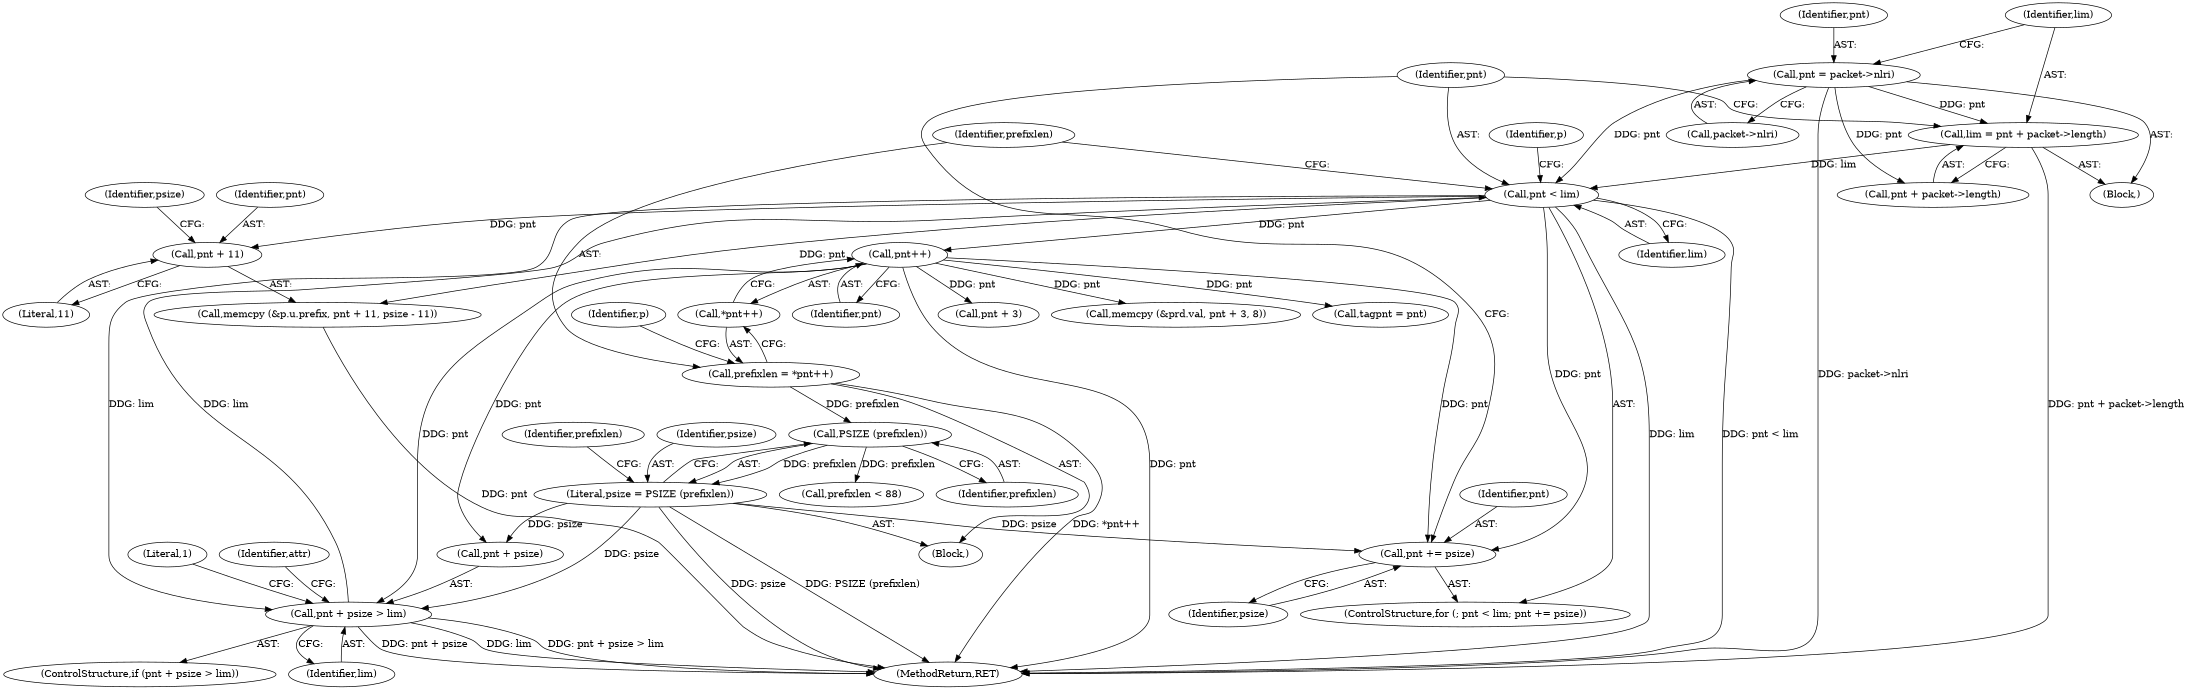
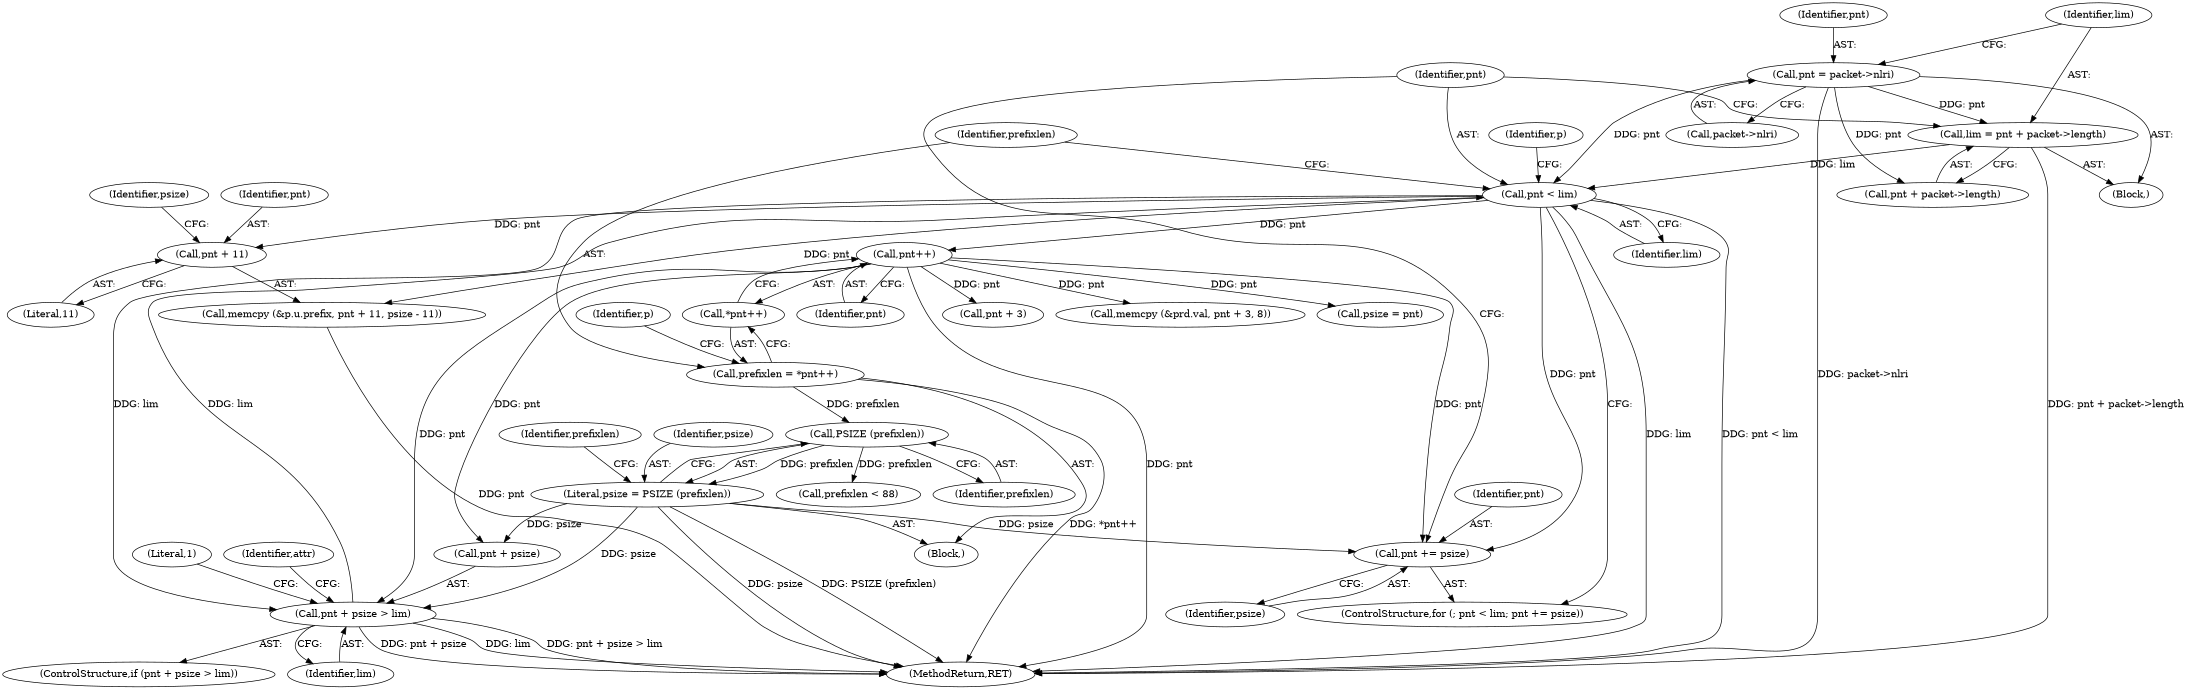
(1381, 315) -> (1380, 315)
(1626, 405) -> (1622, 405)
